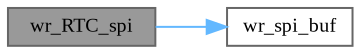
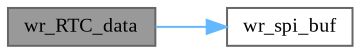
(82, 27) -> (82, 27)
